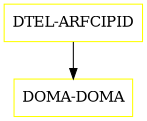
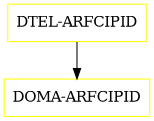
(73, 98) -> (77, 98)
